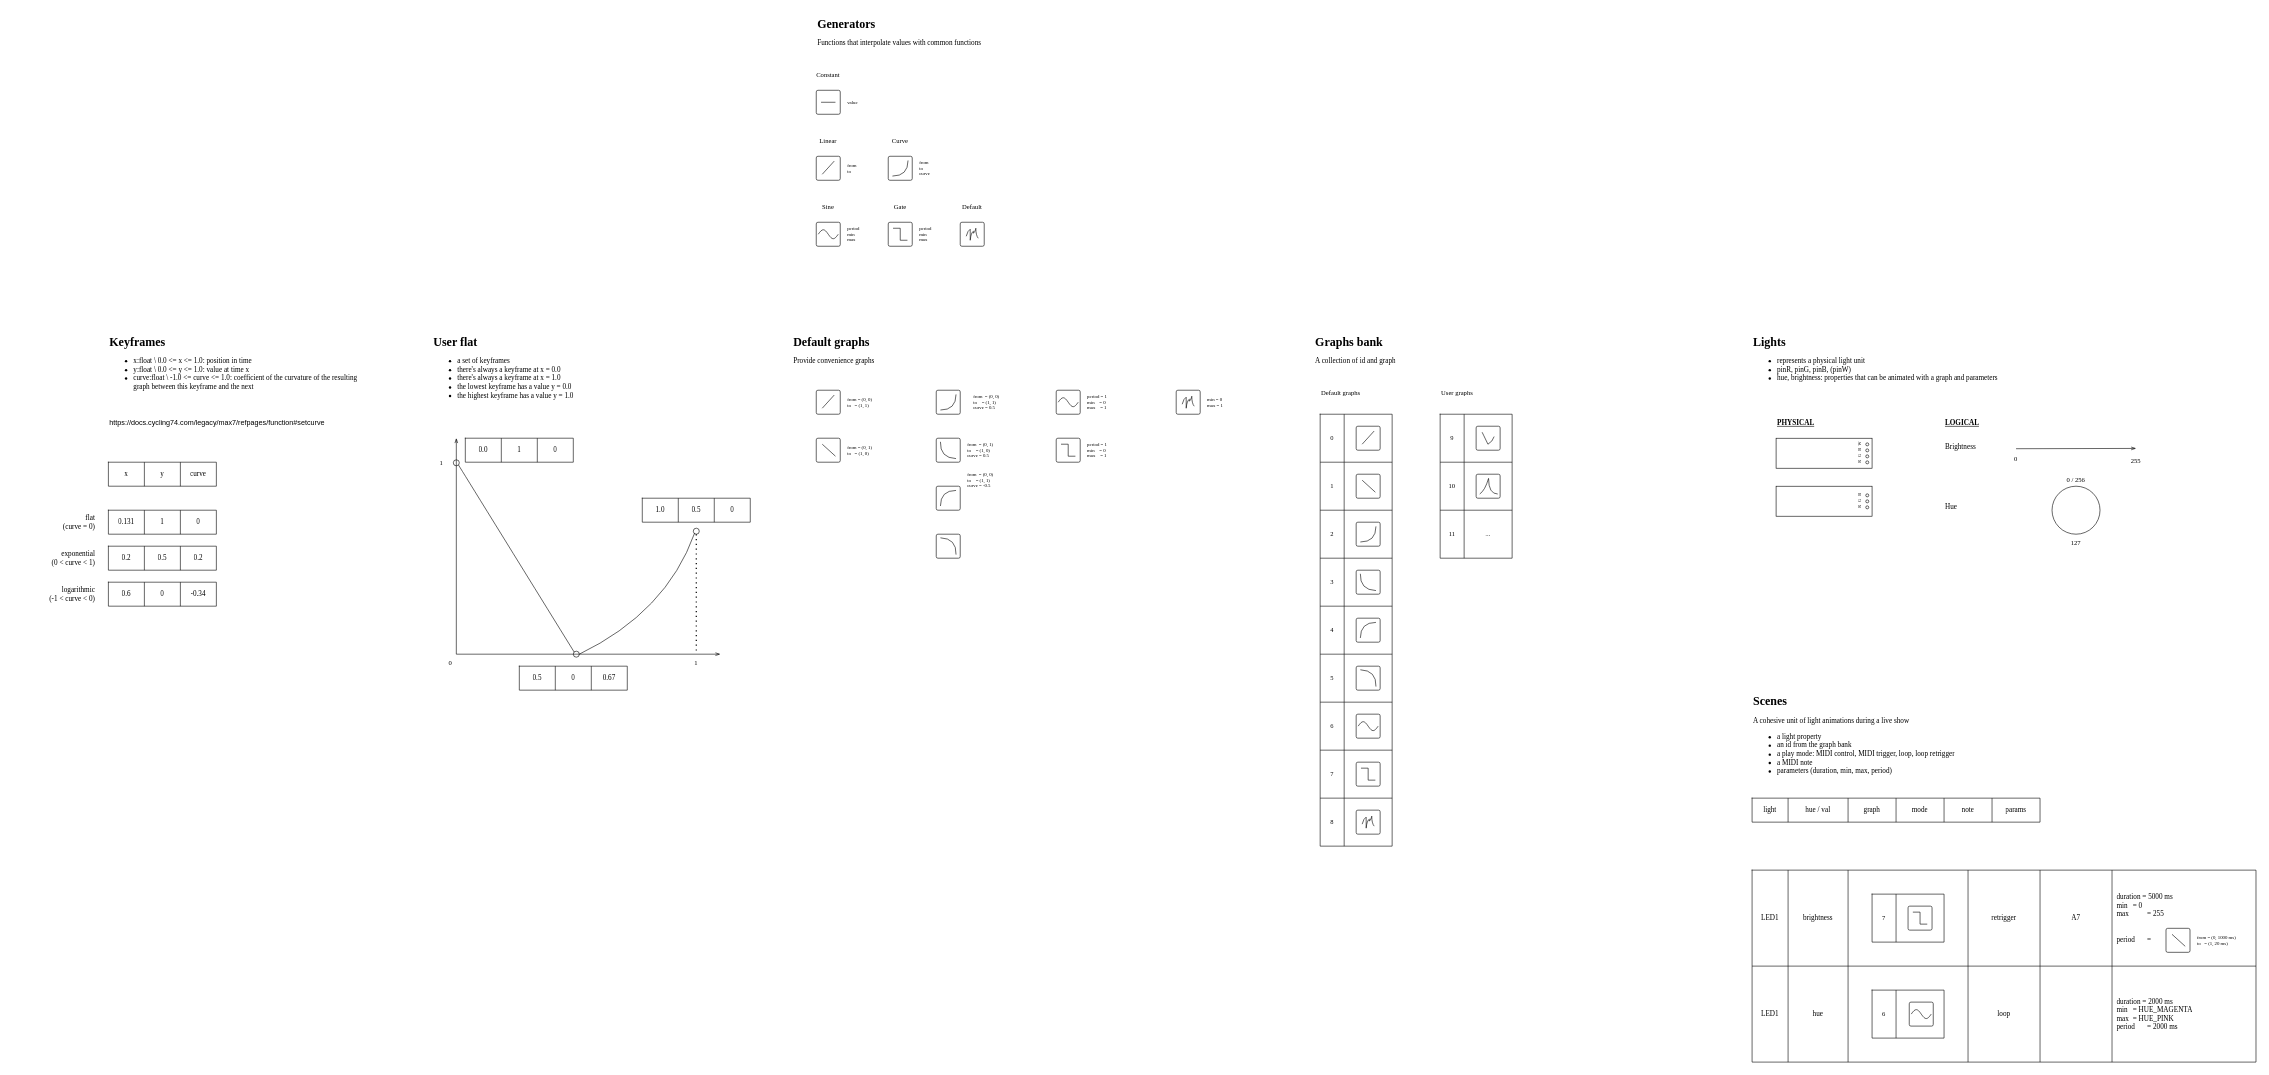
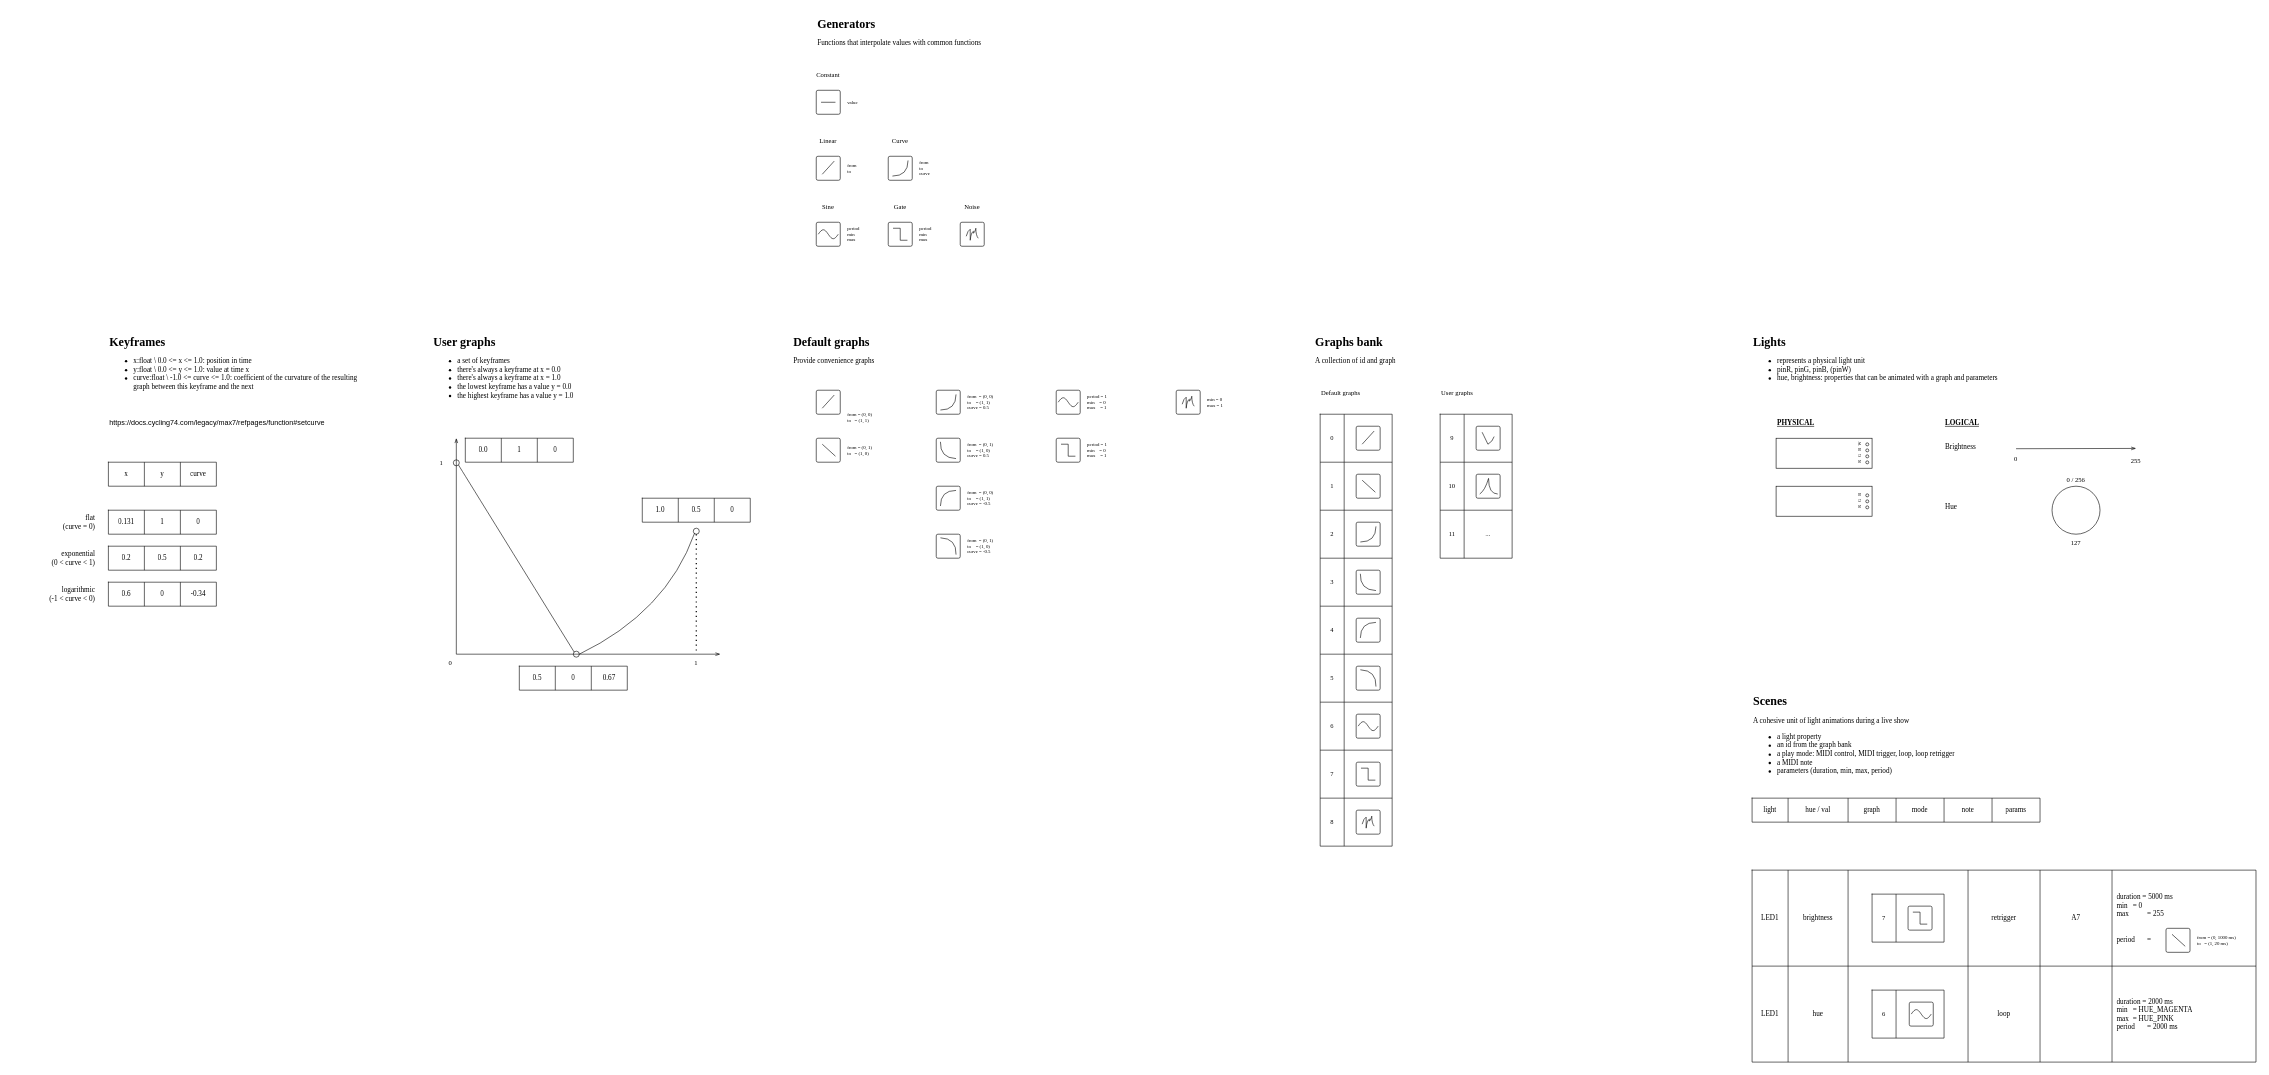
(972, 207) -> (972, 207)
(504, 360) -> (504, 360)
(870, 402) -> (870, 417)
(996, 402) -> (990, 402)
(990, 480) -> (990, 498)
none -> (990, 546)
